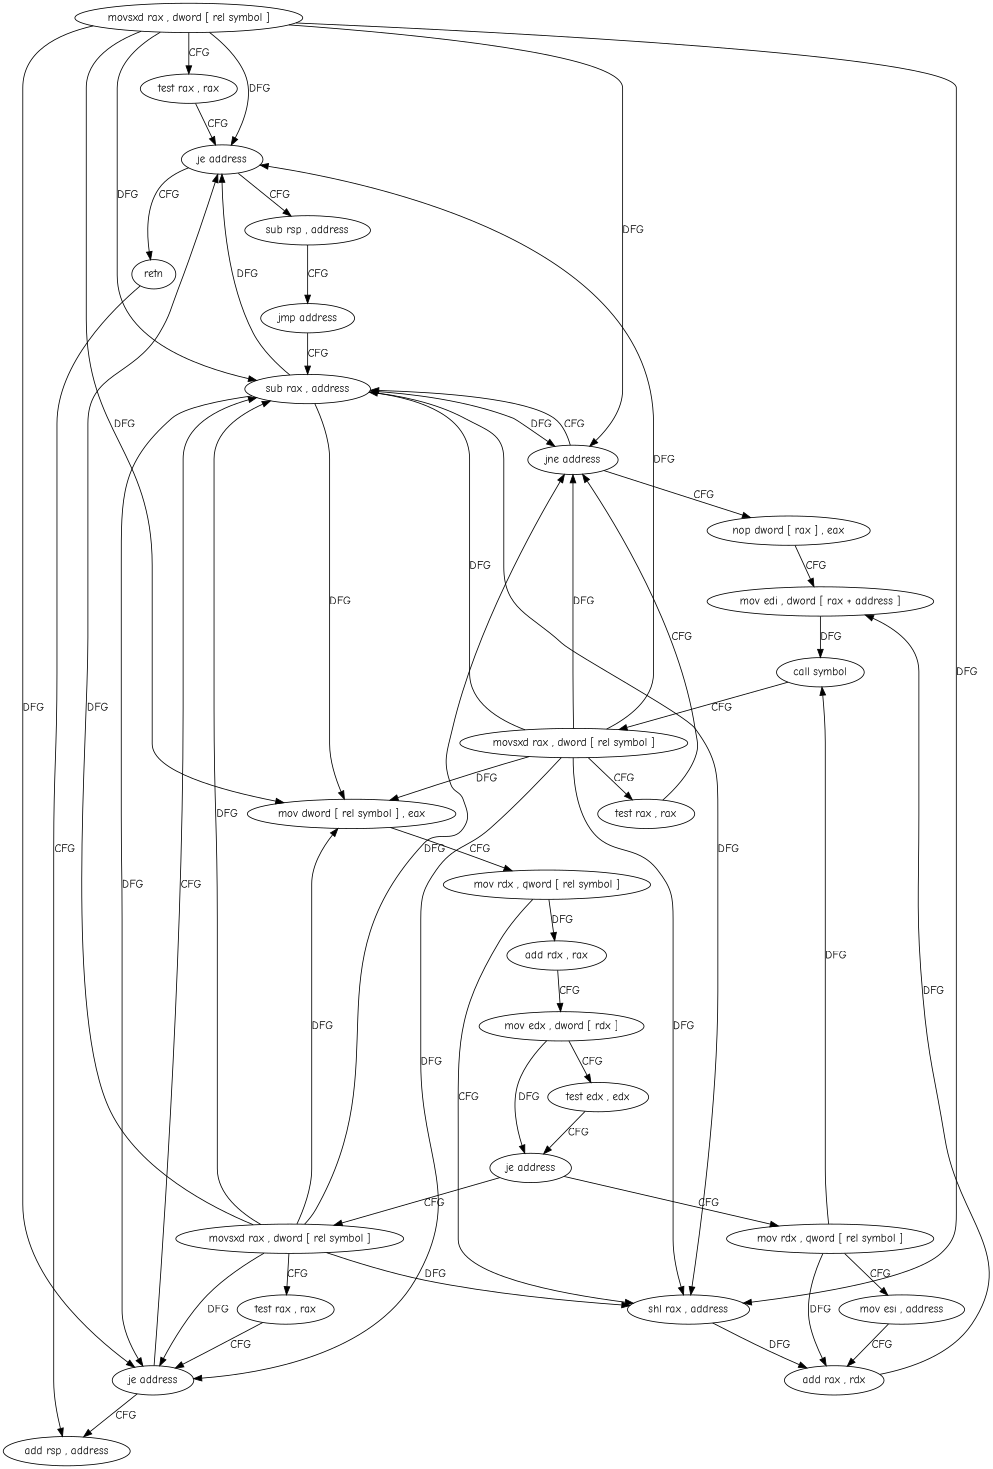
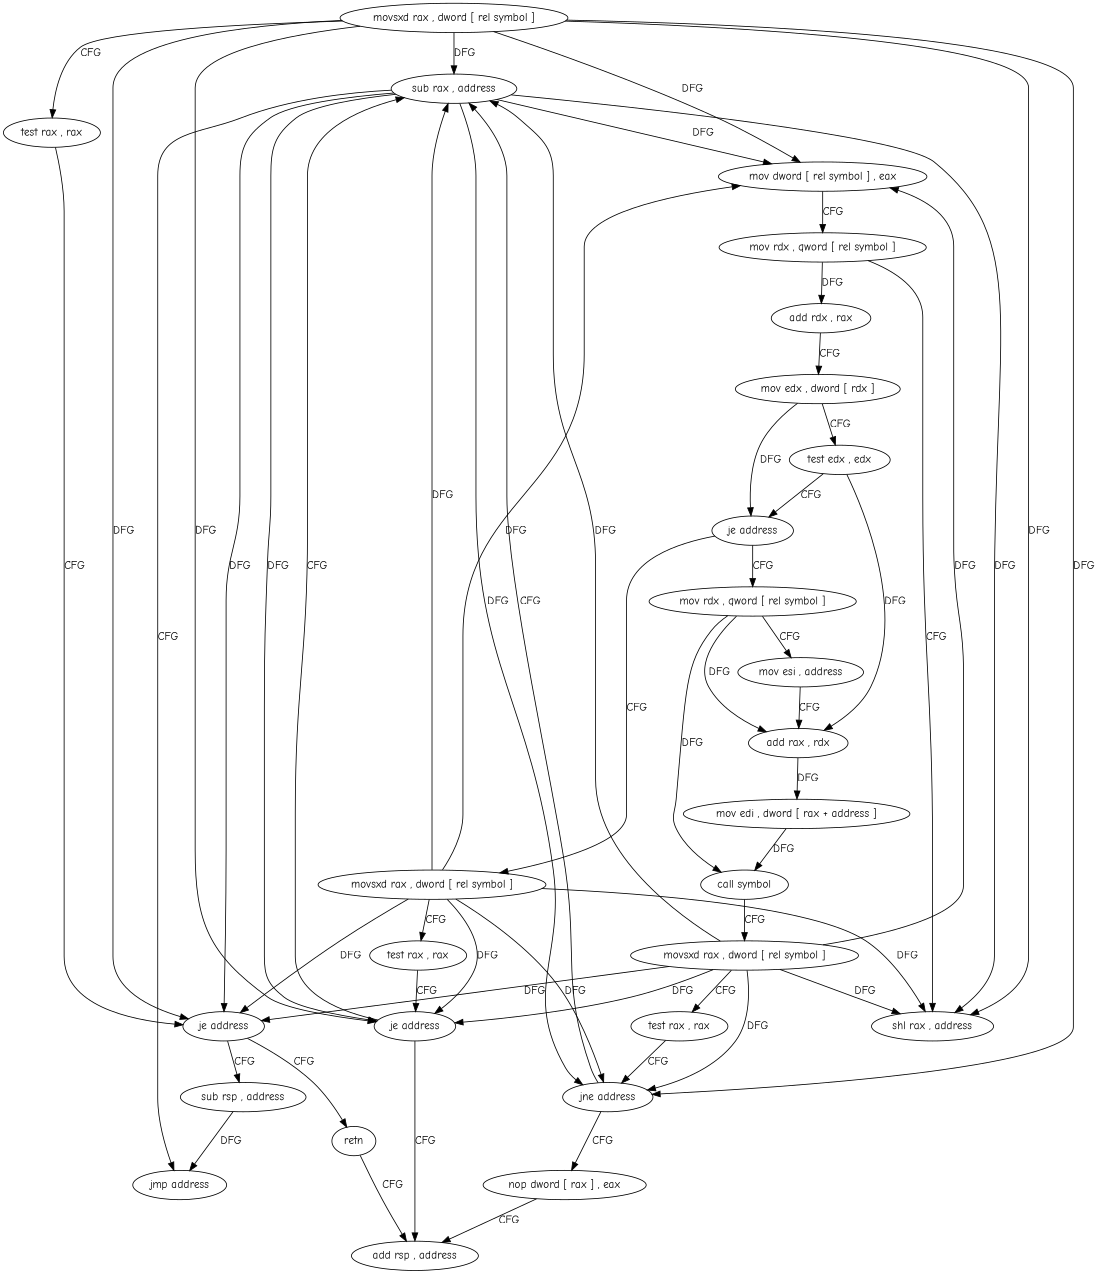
(318, 274) -> (231, 1141)
(308, 350) -> (158, 538)
(803, 562) -> (493, 1219)
(756, 1345) -> (884, 607)
